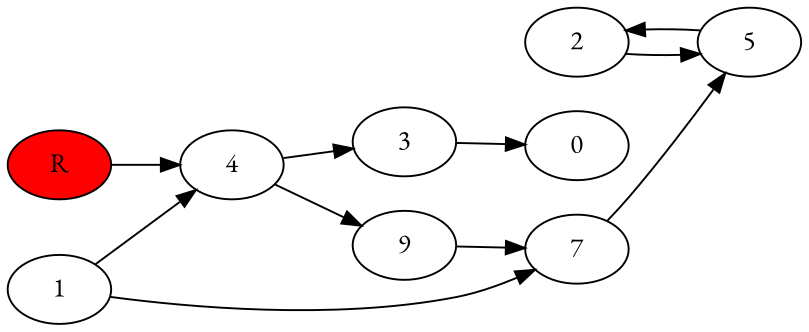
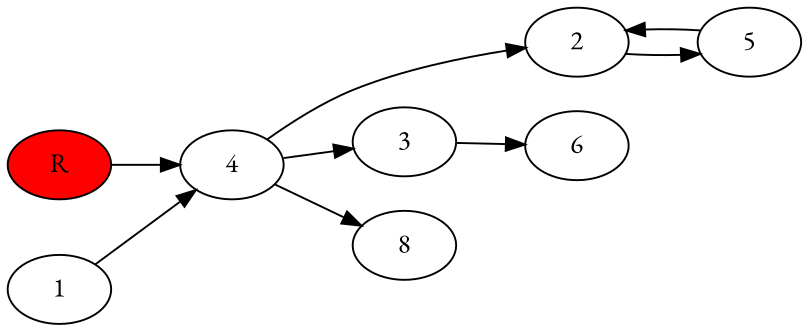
none -> (381, 80)
(577, 146) -> (577, 146)
(404, 245) -> (404, 245)
(577, 249) -> none
